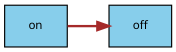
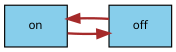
none -> (94, 18)
